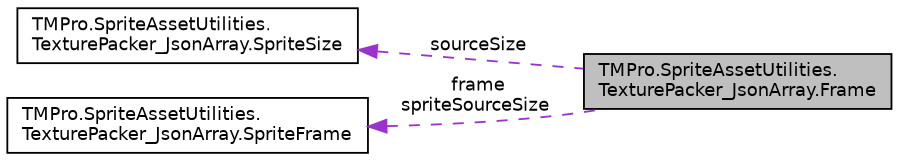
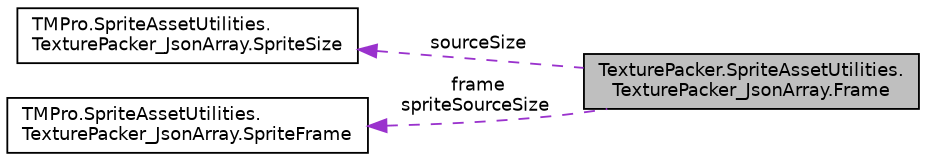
(738, 81) -> (751, 81)
